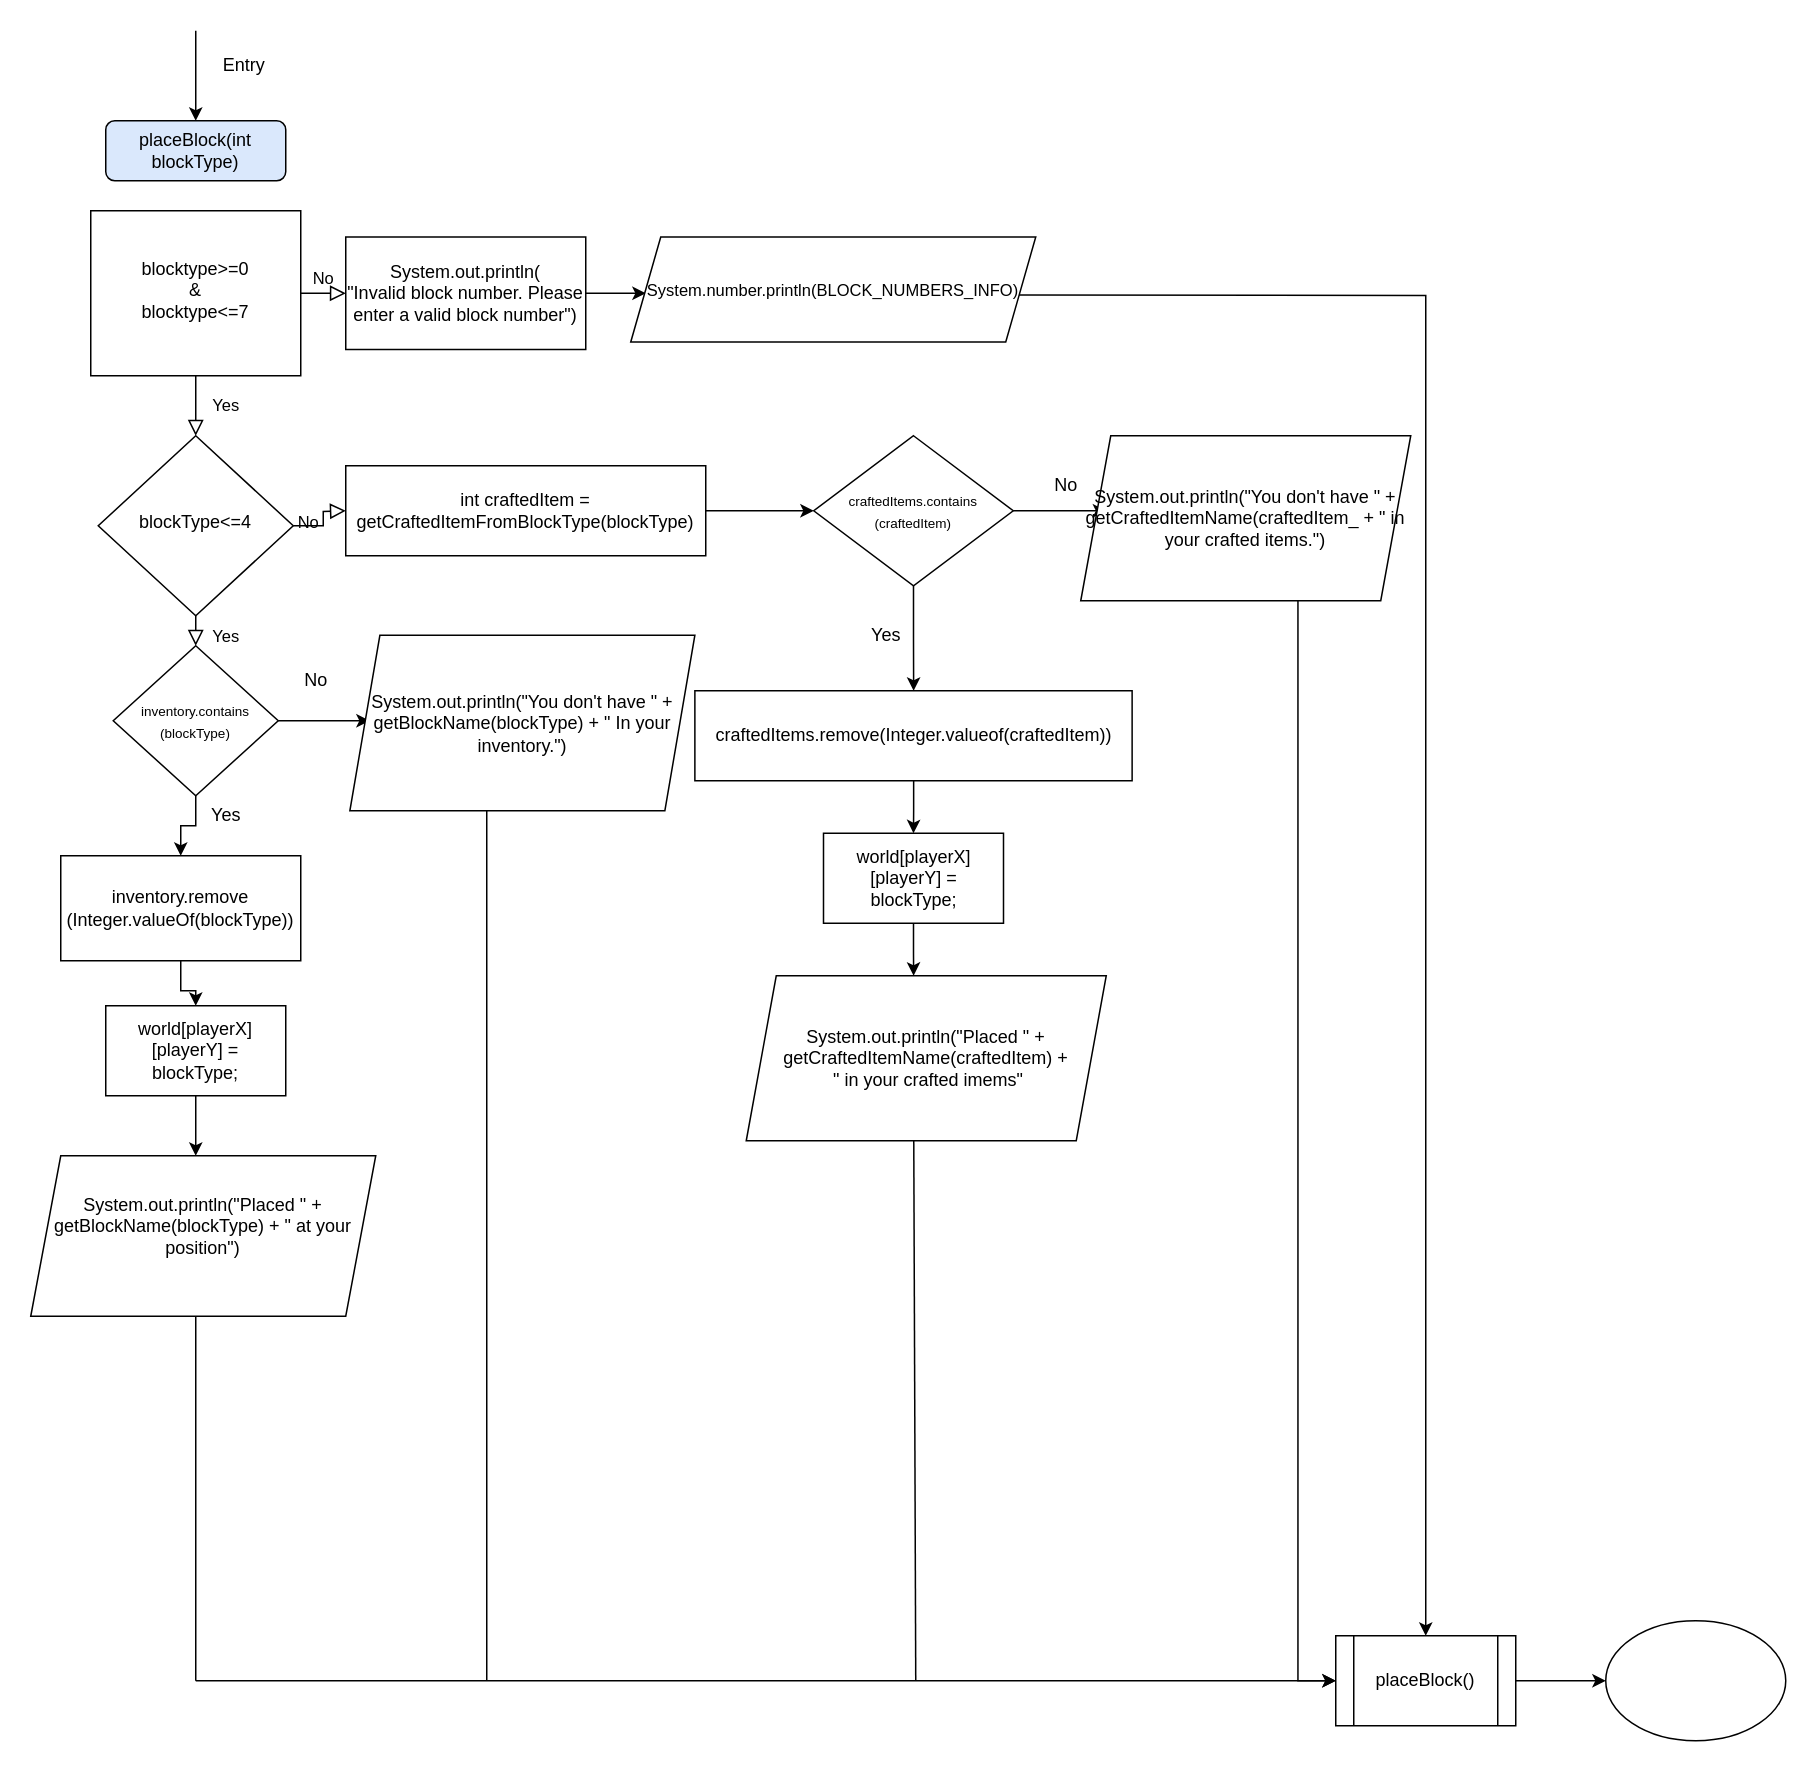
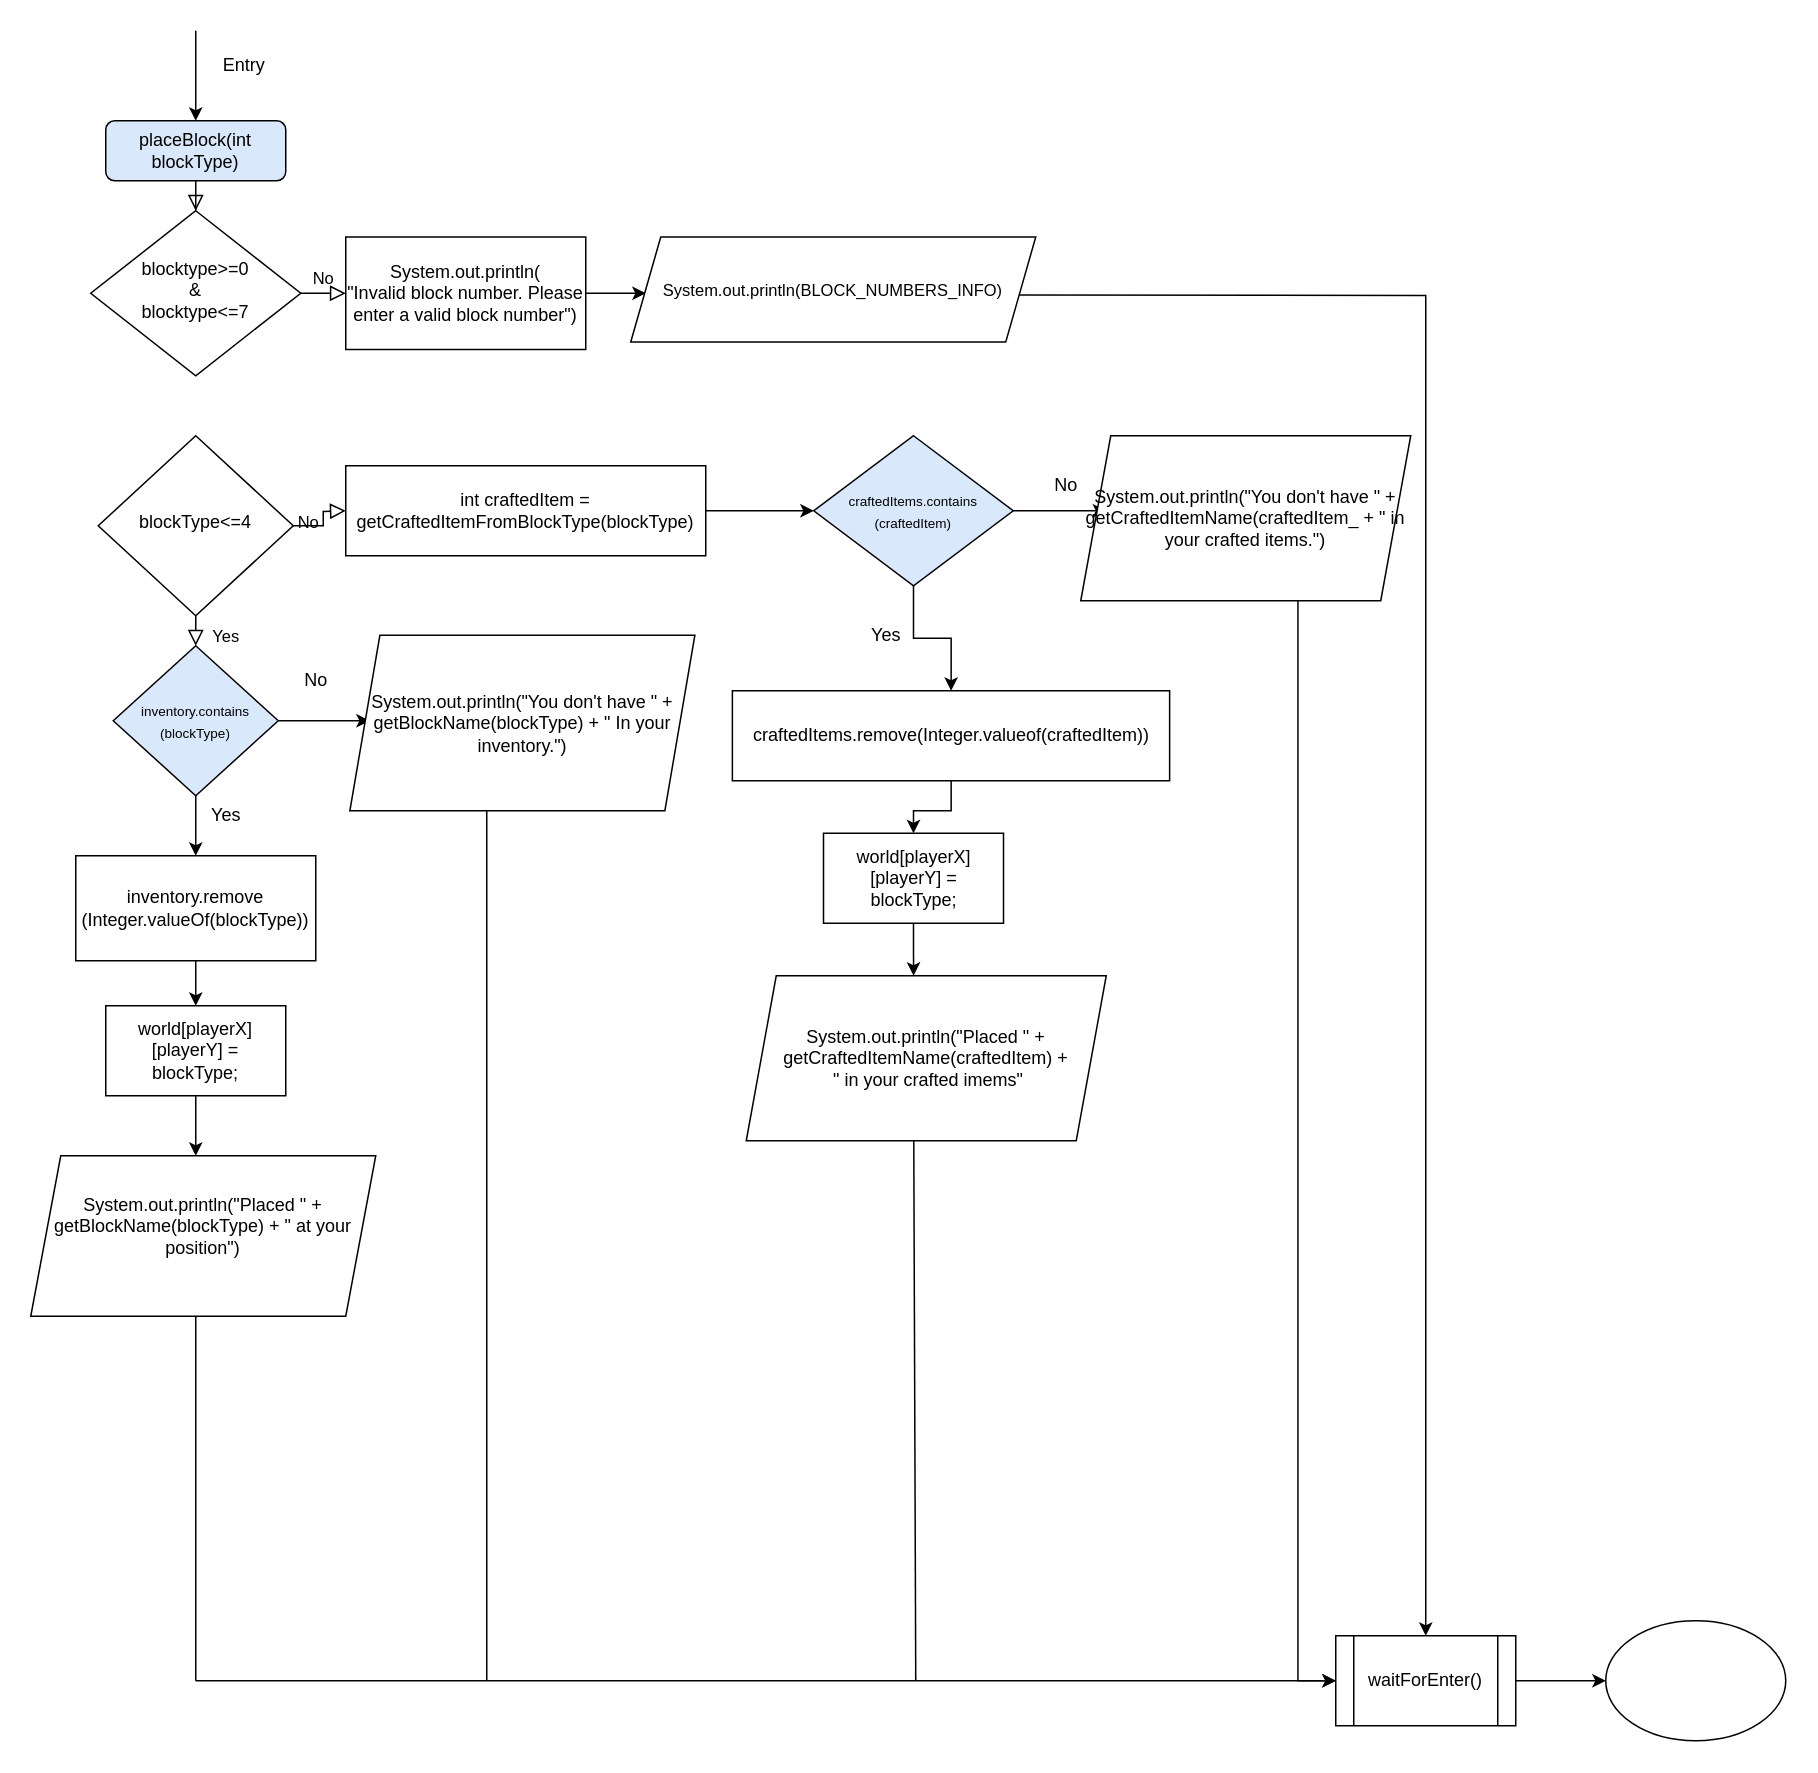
none -> (196, 204)
(833, 290) -> (833, 290)
(196, 293) -> (196, 293)
(196, 398) -> none
(914, 511) -> (914, 511)
(196, 721) -> (196, 721)
(914, 736) -> (951, 736)
(181, 908) -> (196, 908)
(1426, 1681) -> (1426, 1681)
